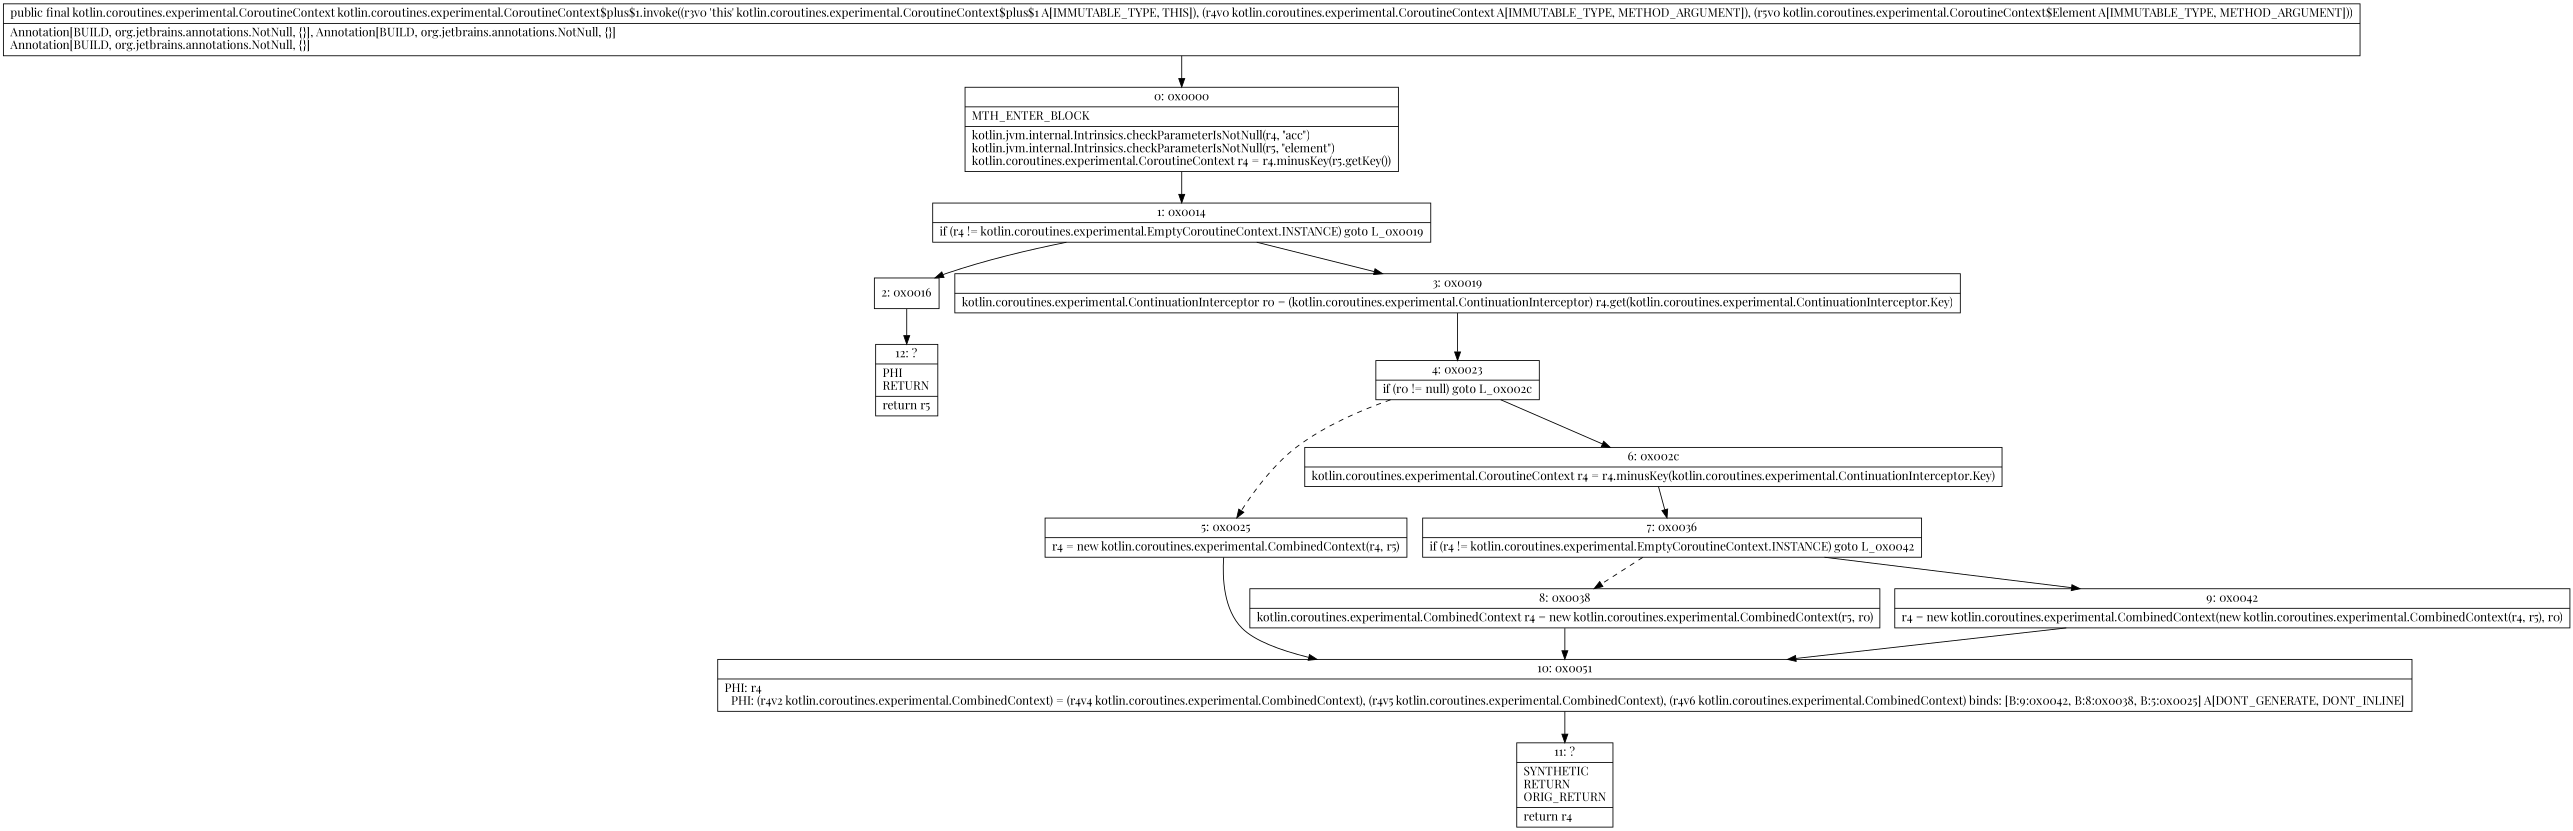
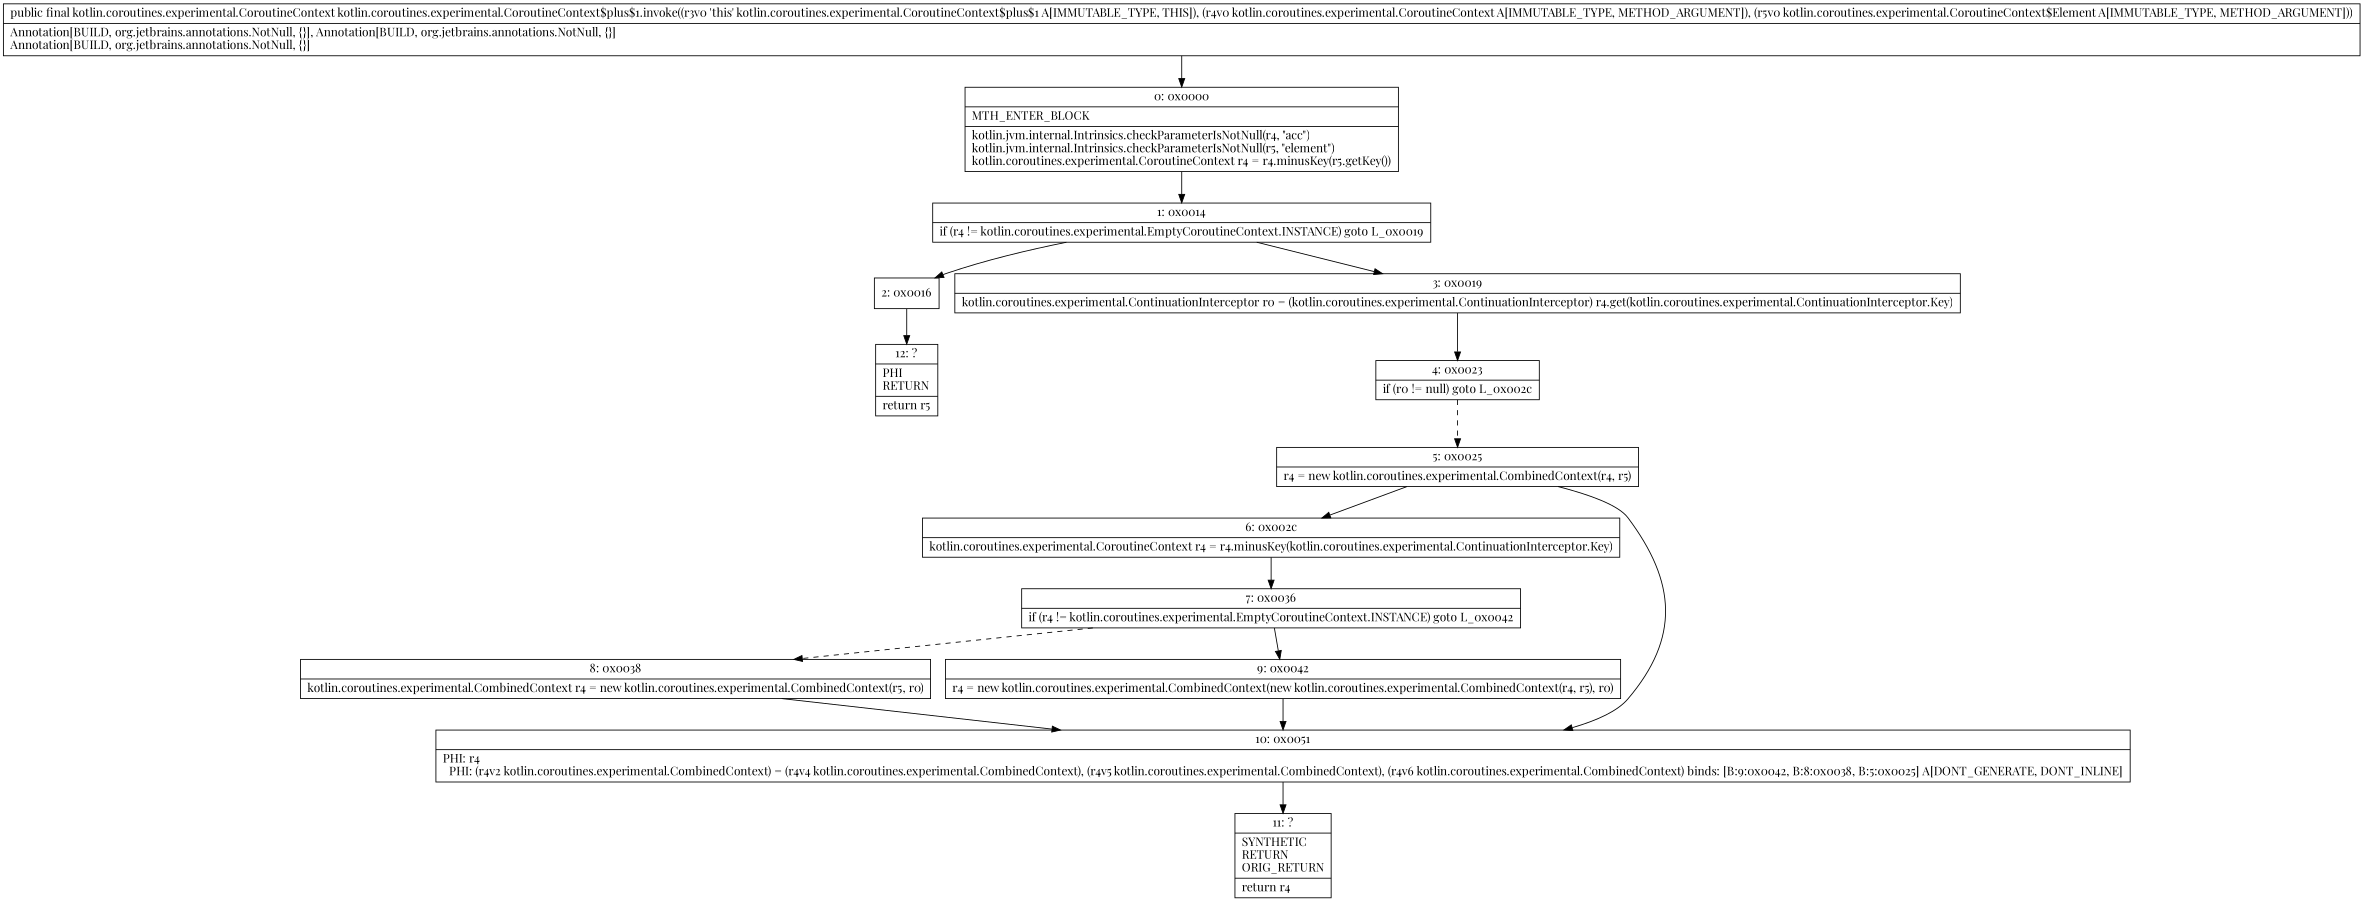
(1552, 422) -> (1368, 501)
